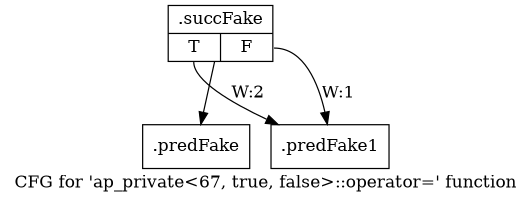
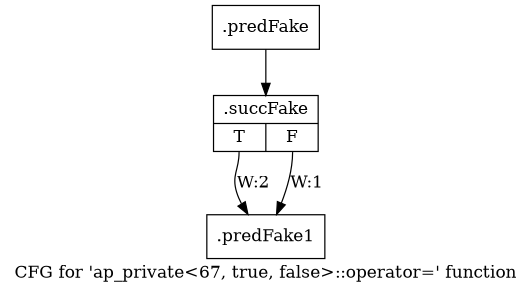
(207, 94) -> (266, 66)
